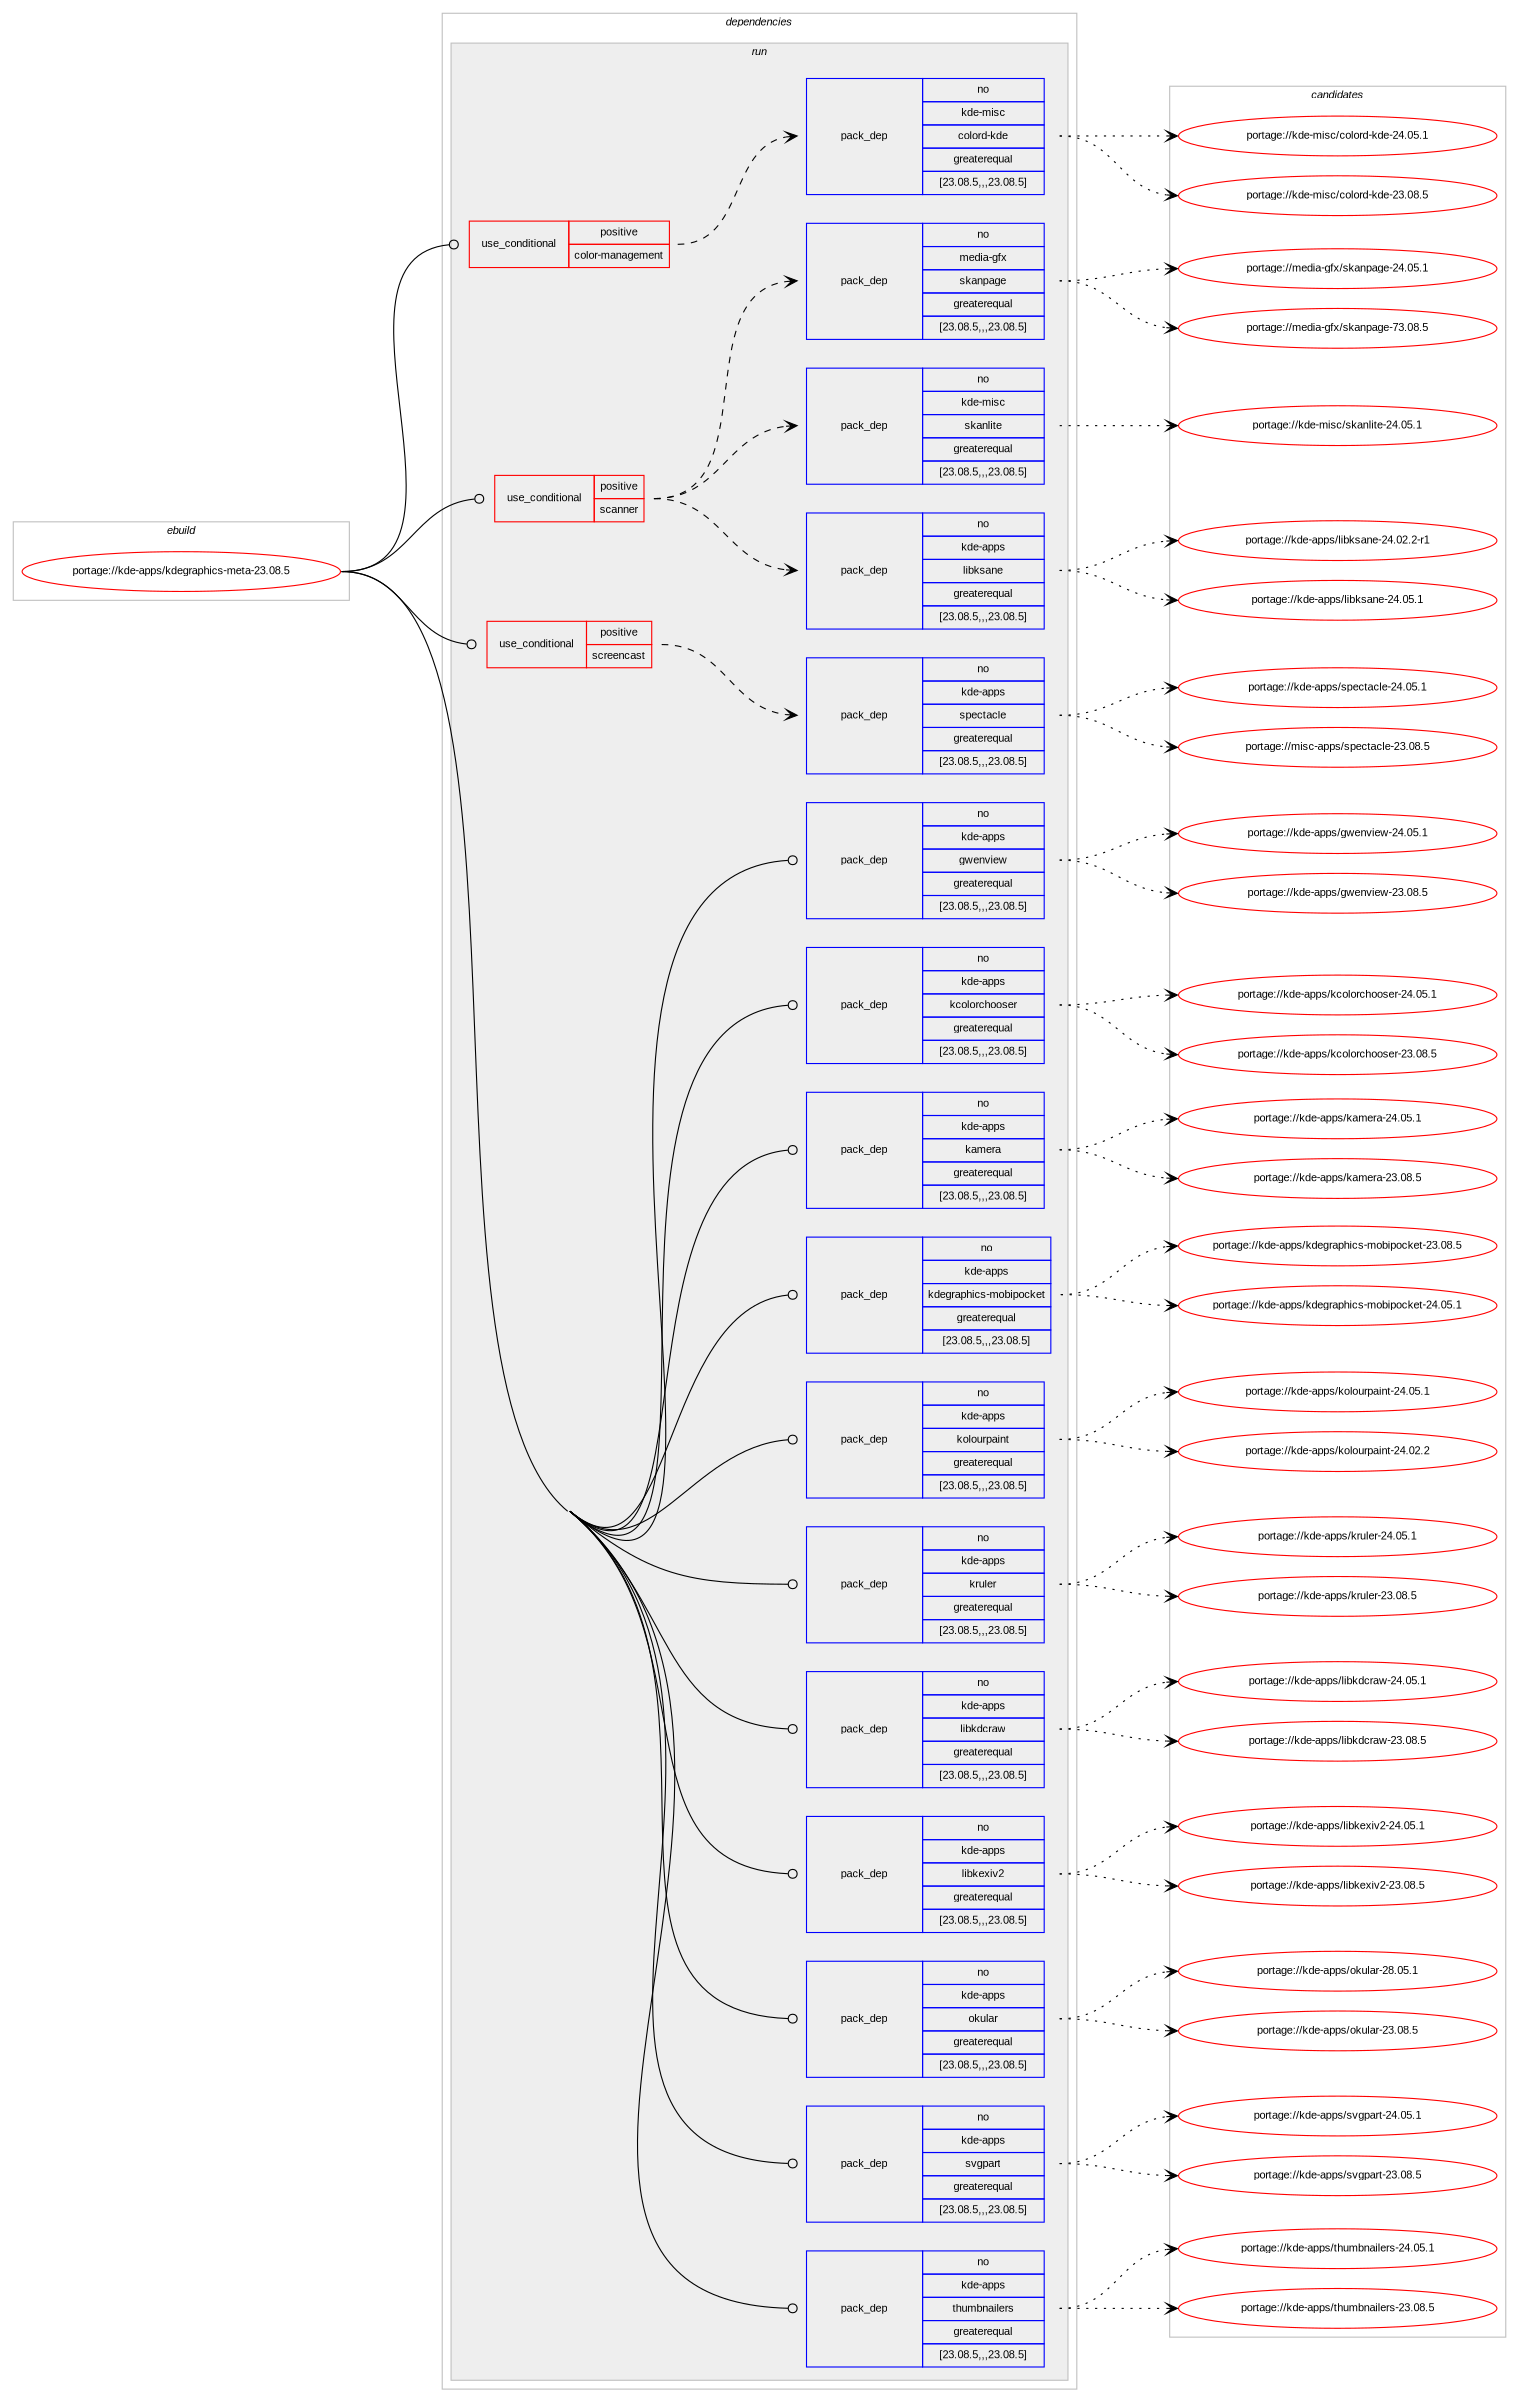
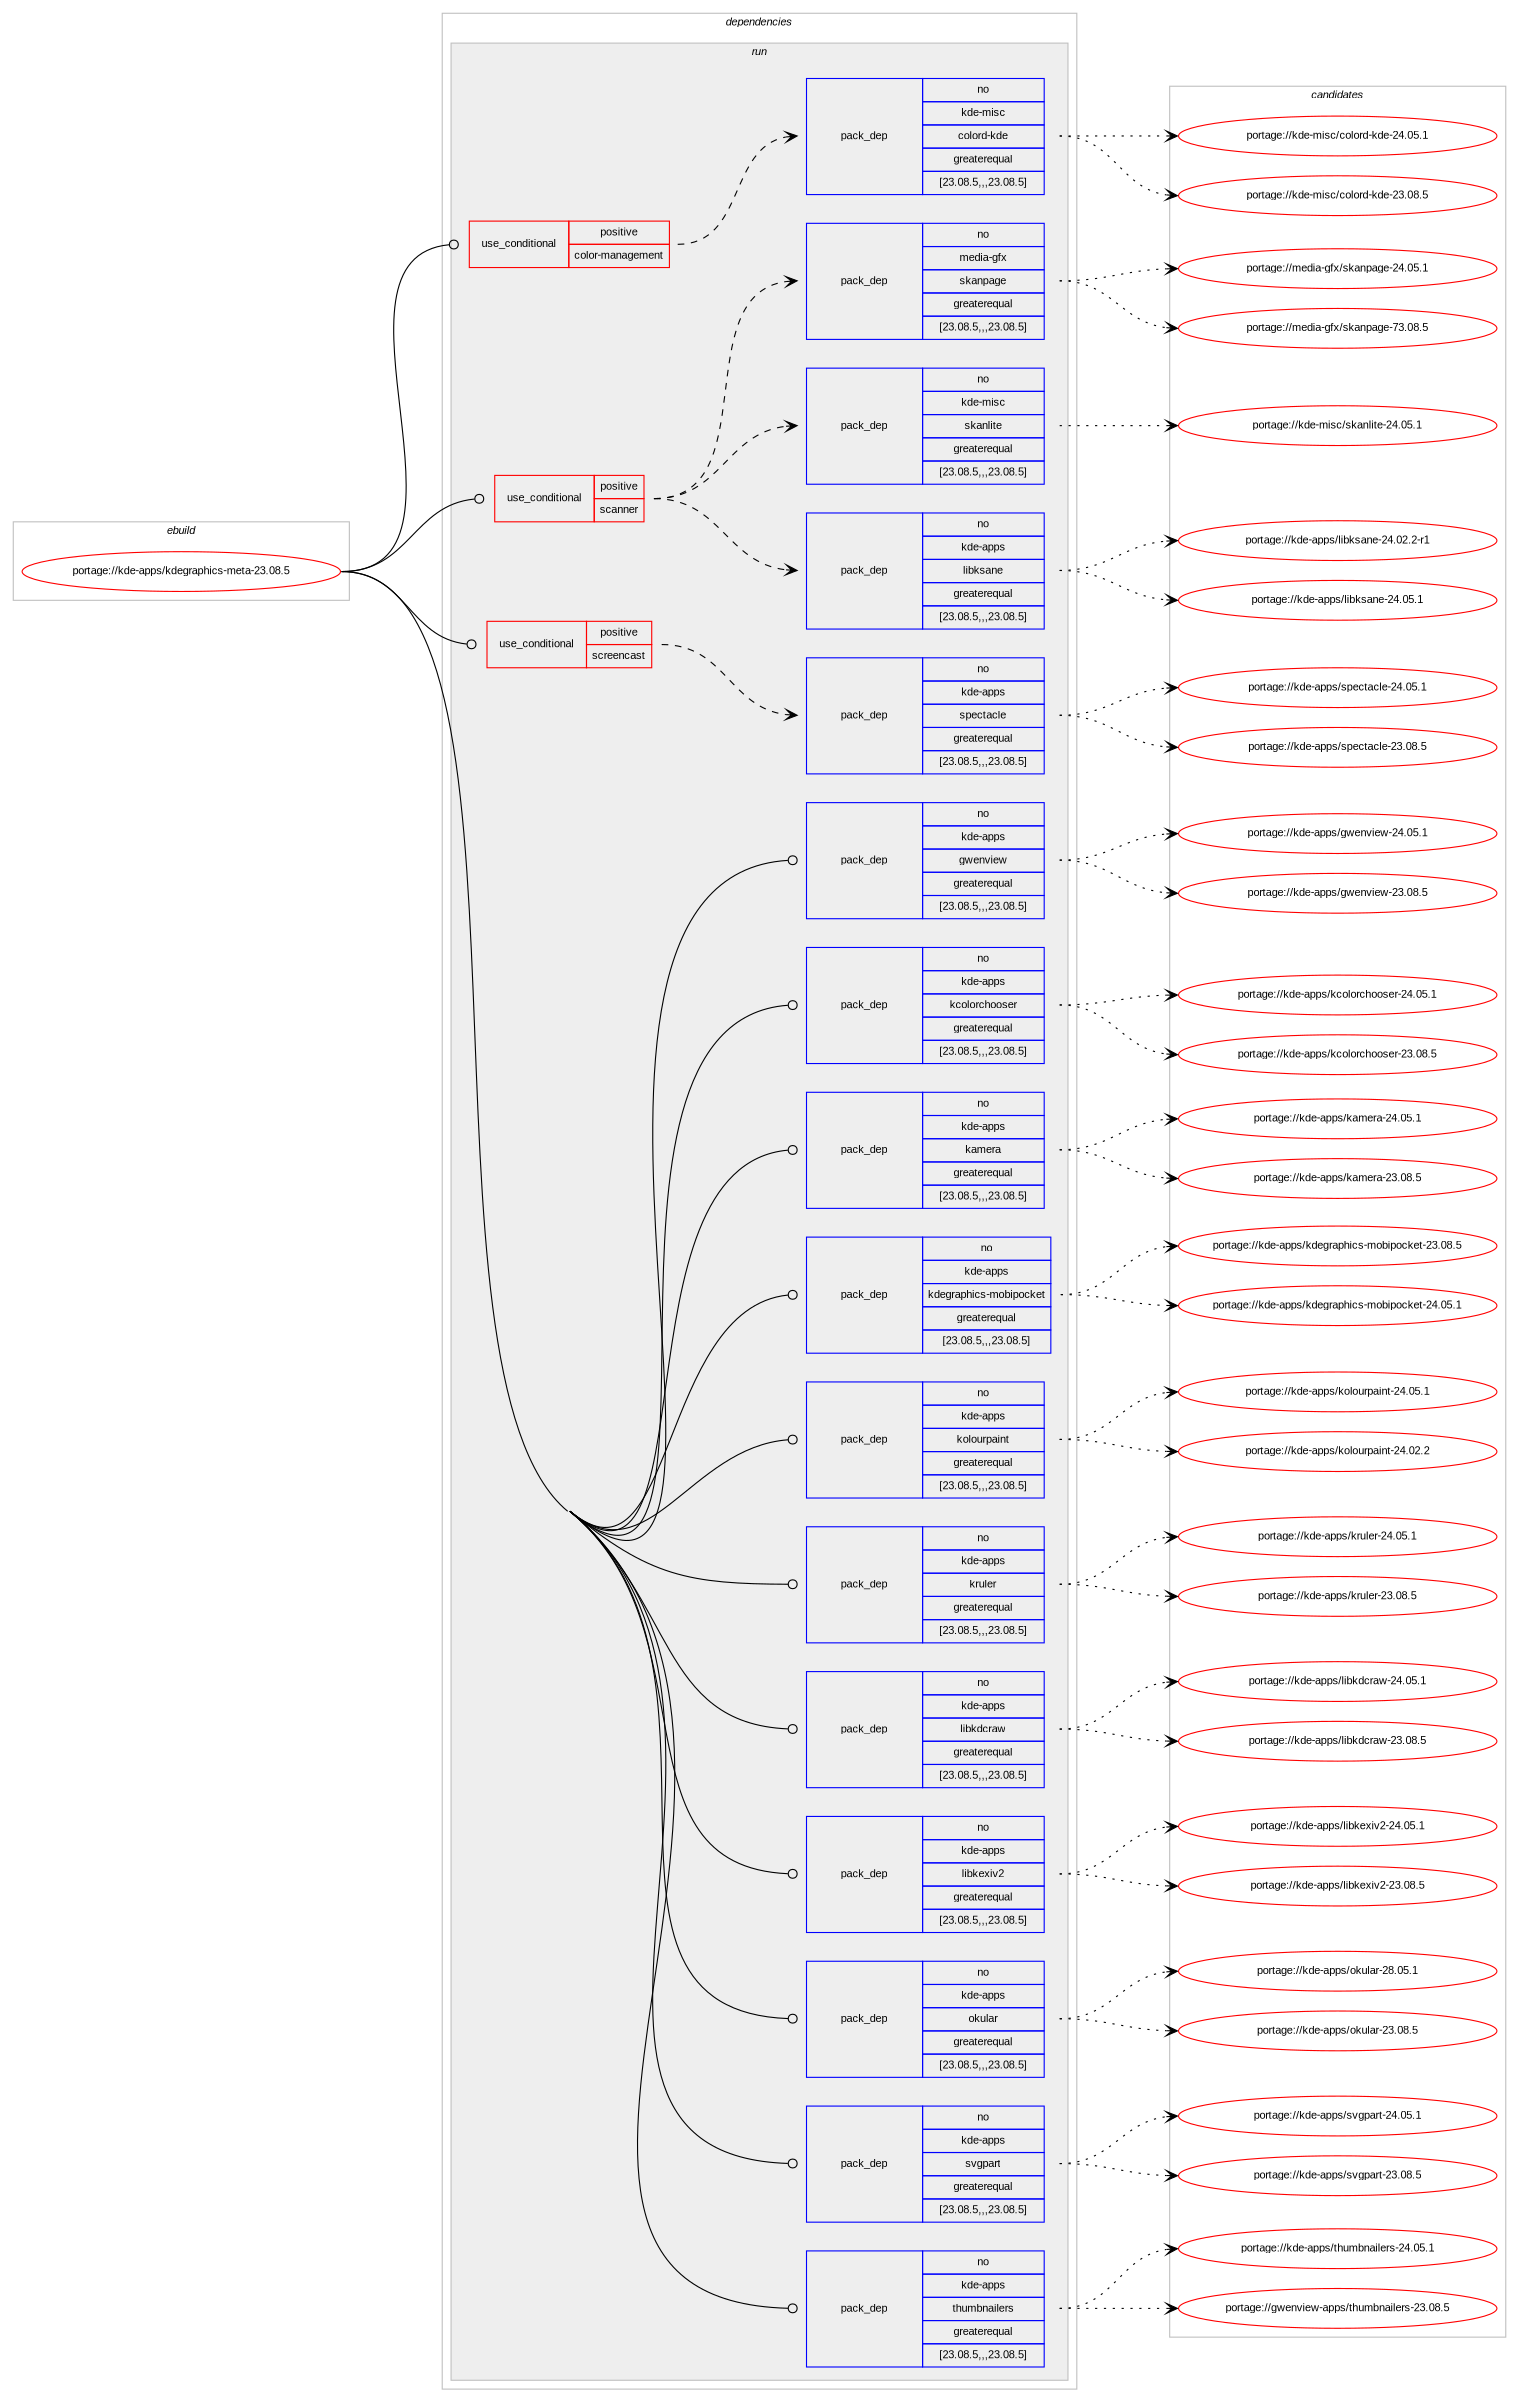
(1338, 747) -> (1338, 747)
(1338, 2308) -> (1338, 2308)
